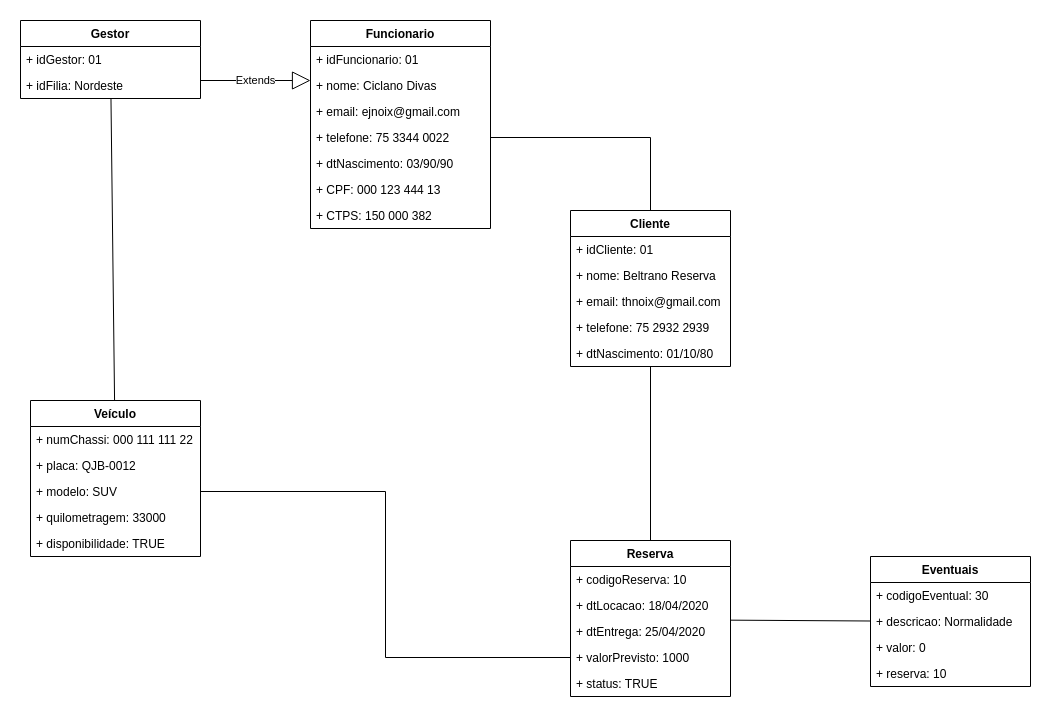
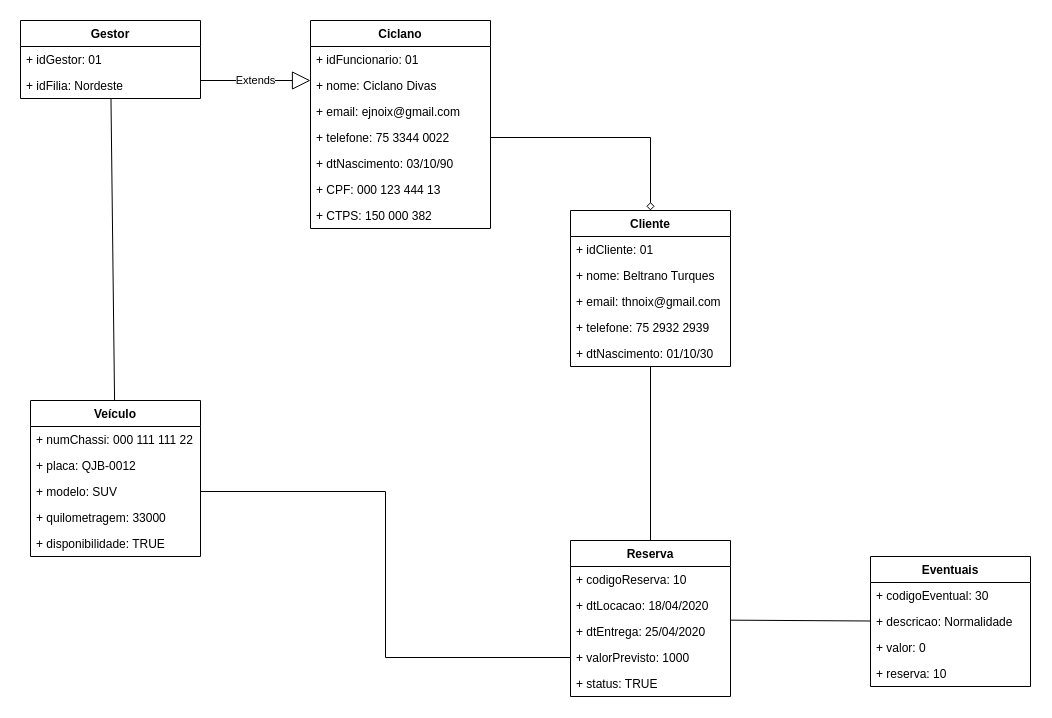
(400, 34) -> (400, 34)
(390, 164) -> (390, 164)
(651, 206) -> (651, 202)
(649, 276) -> (649, 276)
(650, 354) -> (650, 354)
